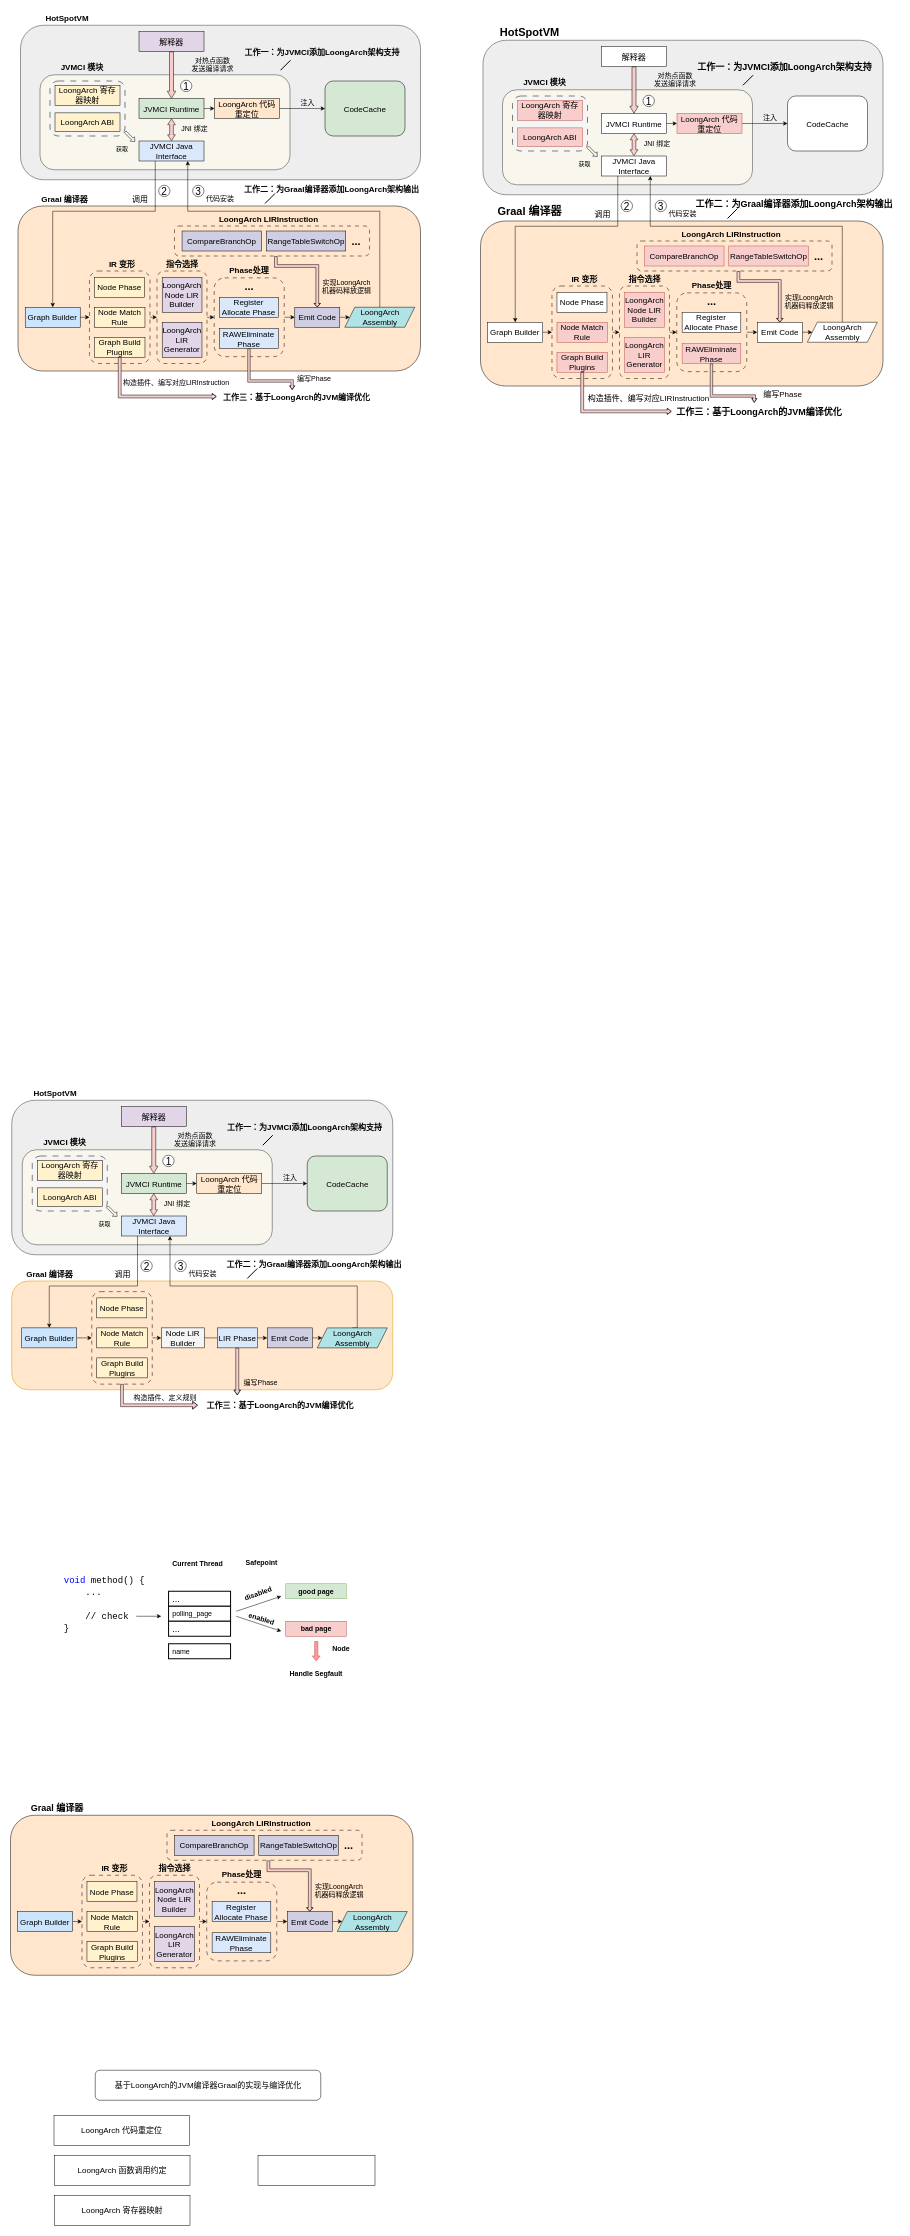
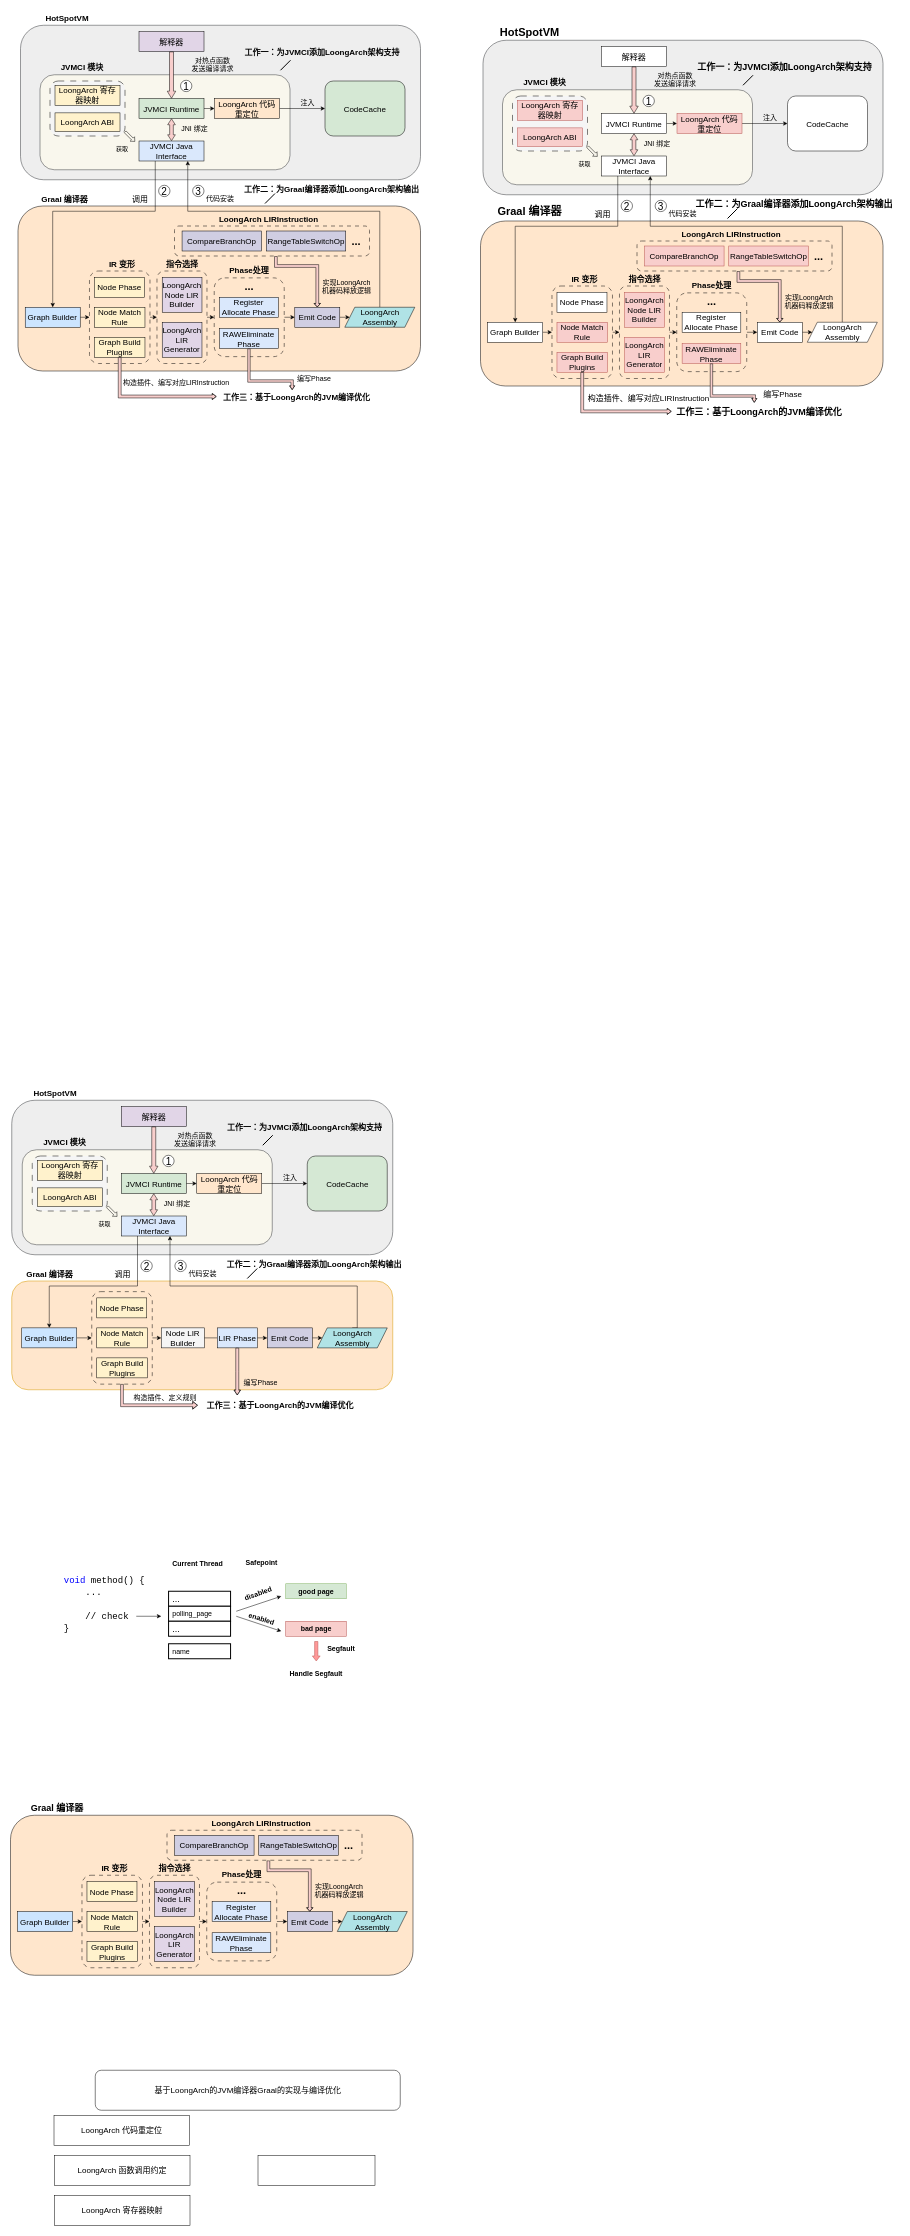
(341, 1649) -> (341, 1649)
(208, 2085) -> (248, 2090)
